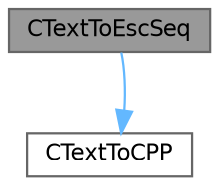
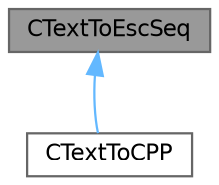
(125, 81) -> (95, 104)
